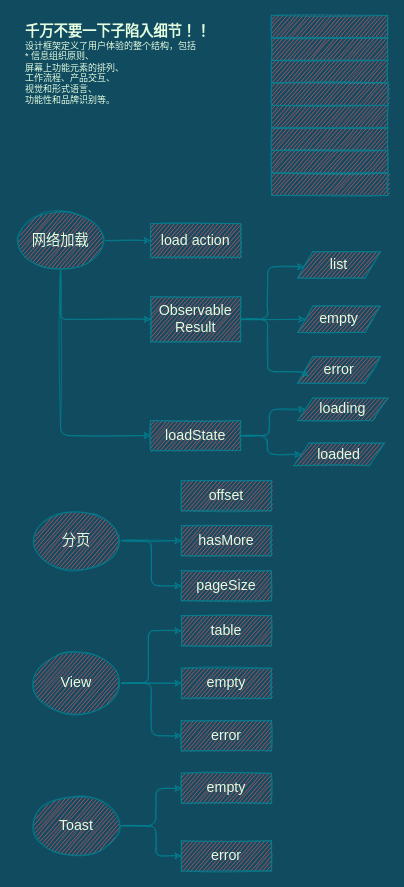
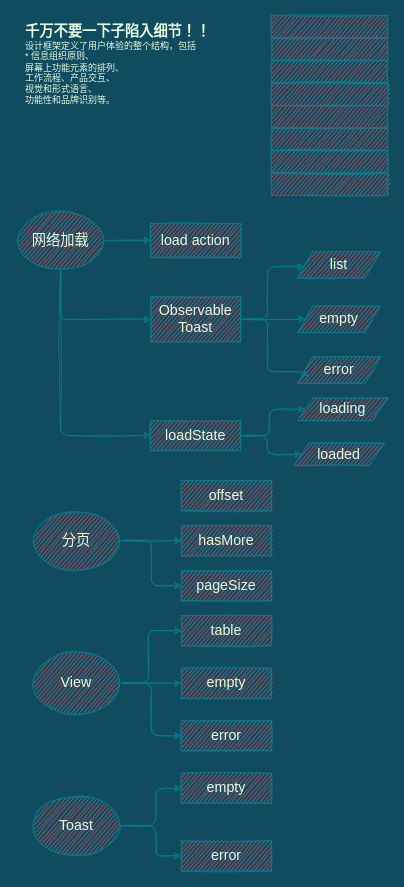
(195, 319) -> (195, 319)
